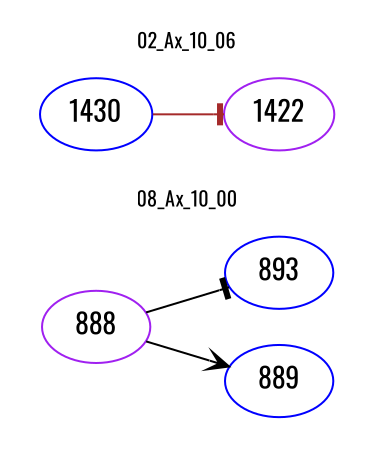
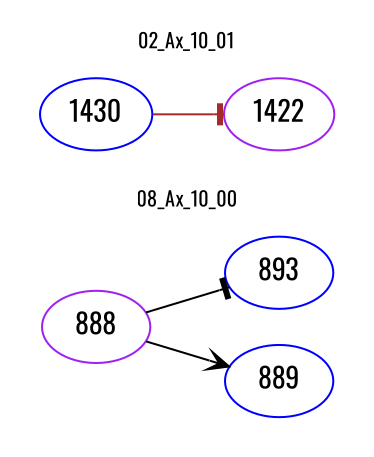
(187, 43) -> (187, 43)
